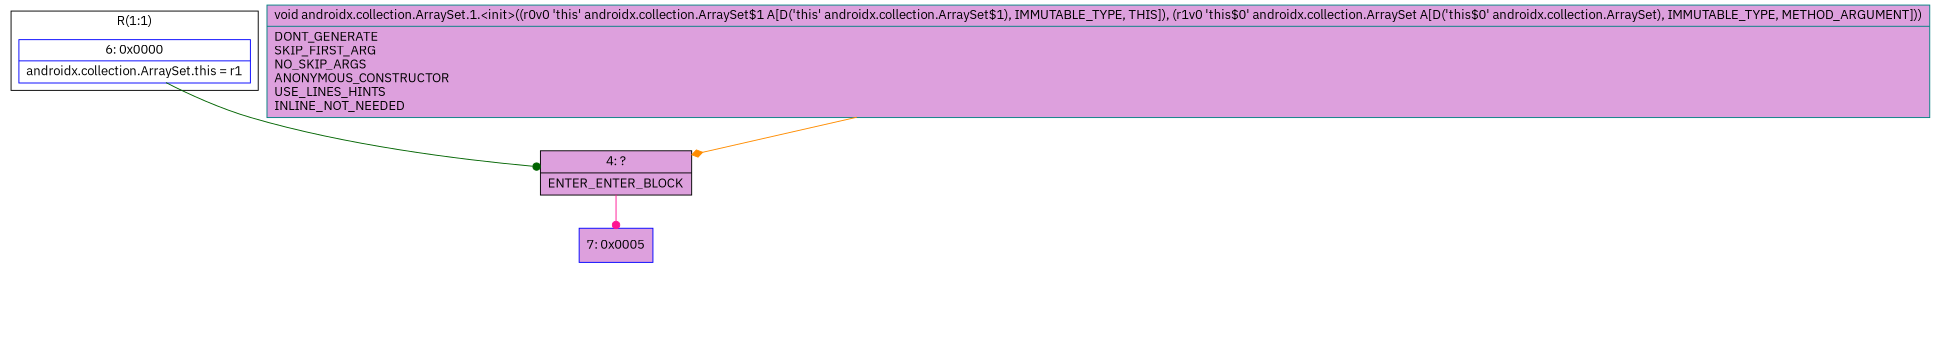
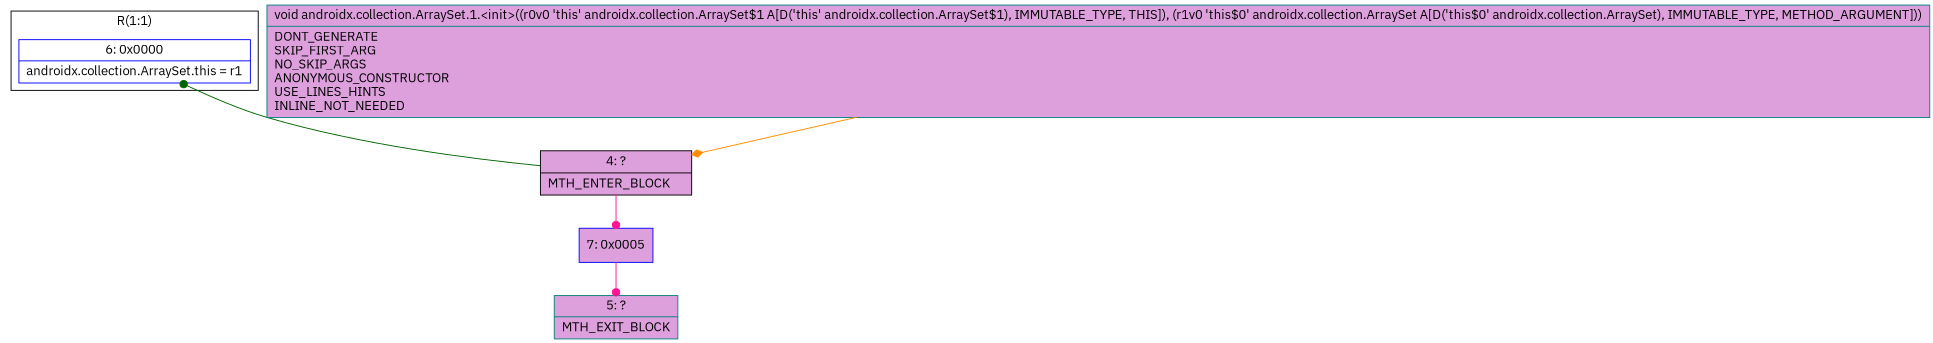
(345, 140) -> (360, 140)
(616, 184) -> (609, 184)
none -> (616, 317)
